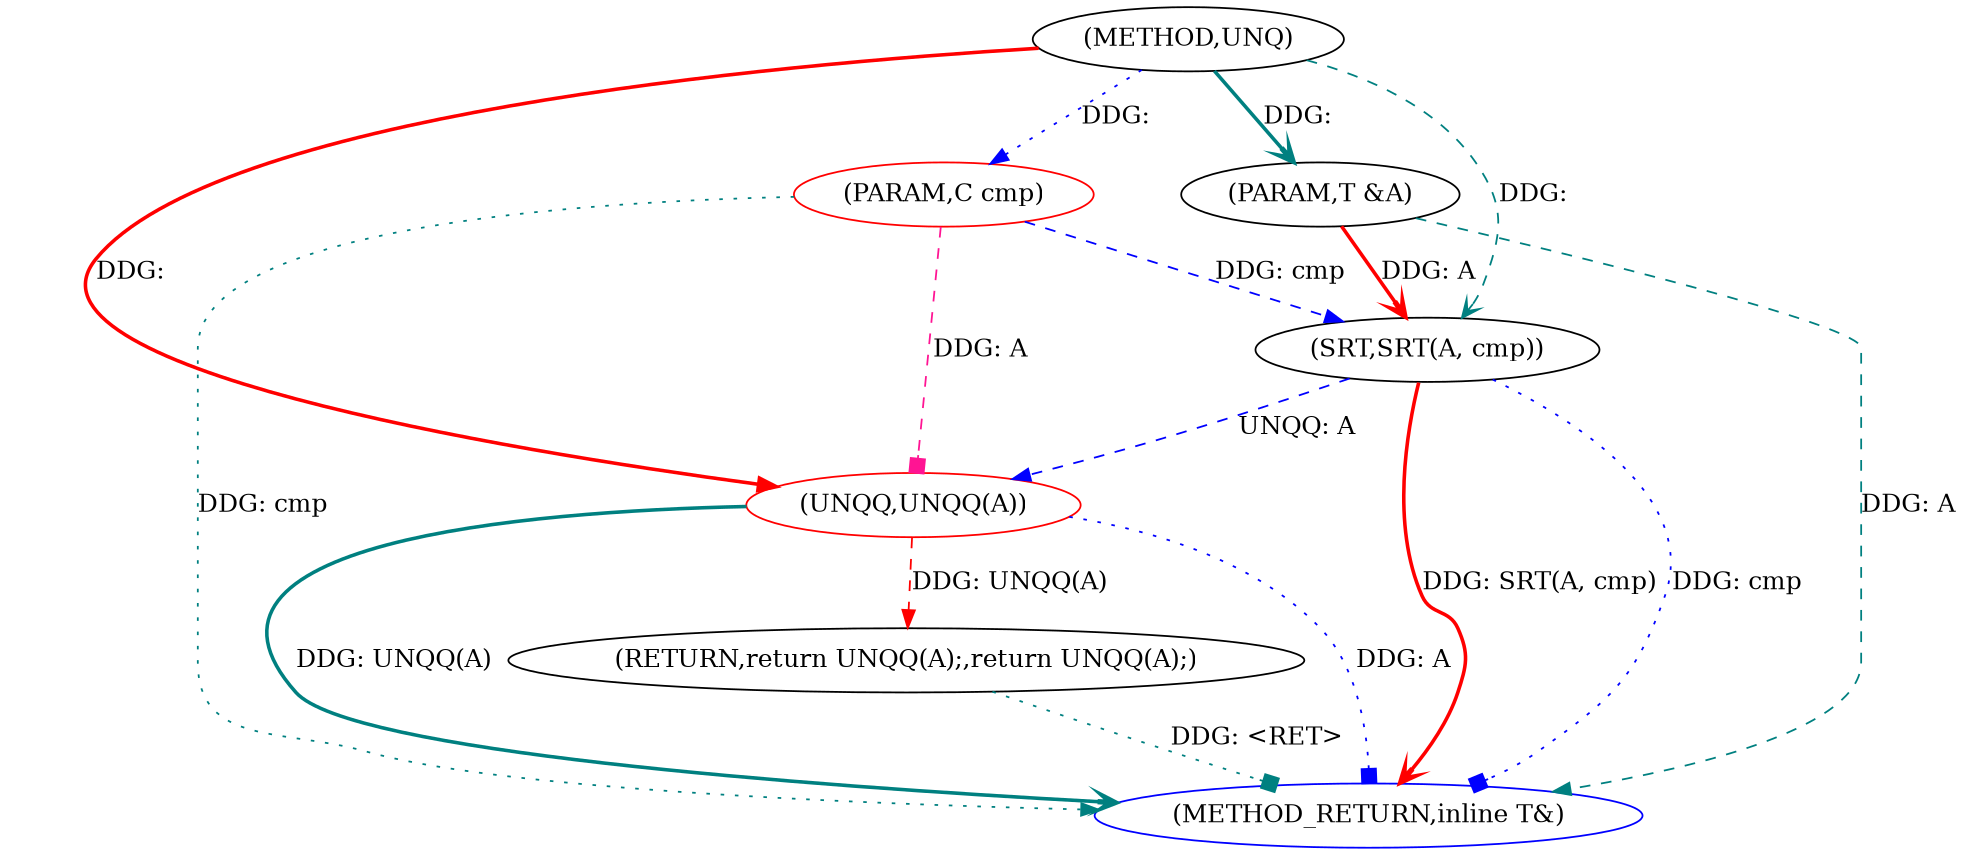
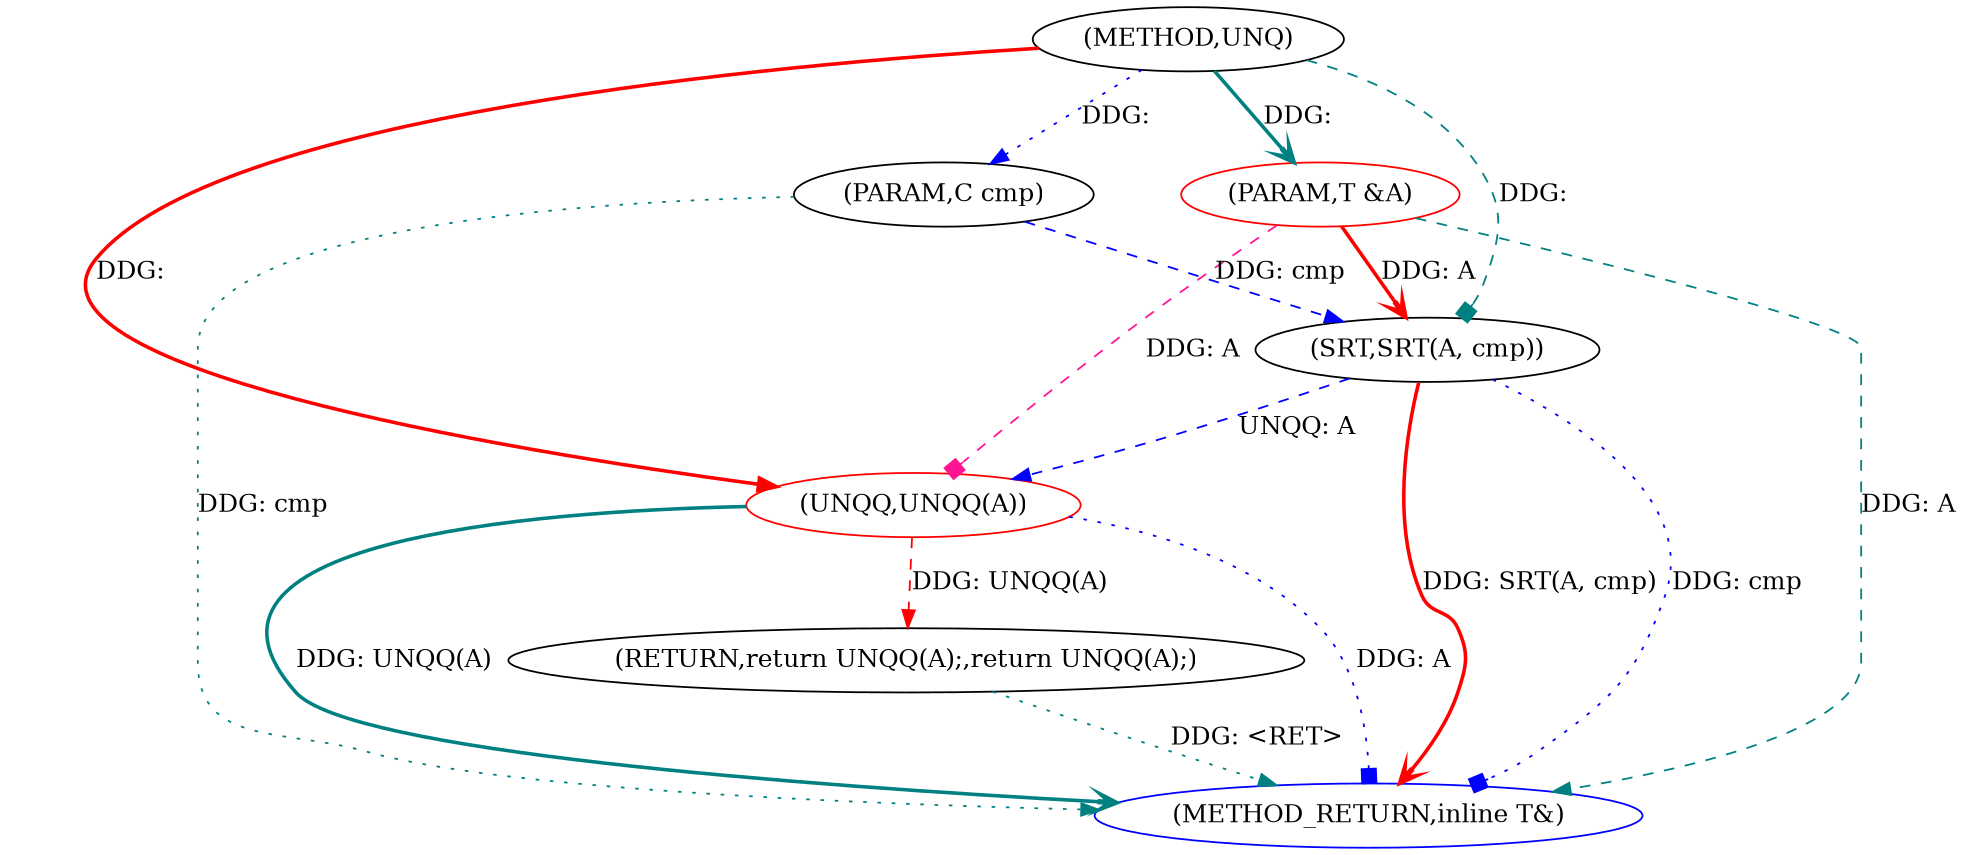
(1460, 143) -> (1460, 143)
(944, 195) -> (944, 195)
(1320, 195) -> (1320, 195)
(930, 341) -> (1117, 339)
(1125, 737) -> (1125, 737)
